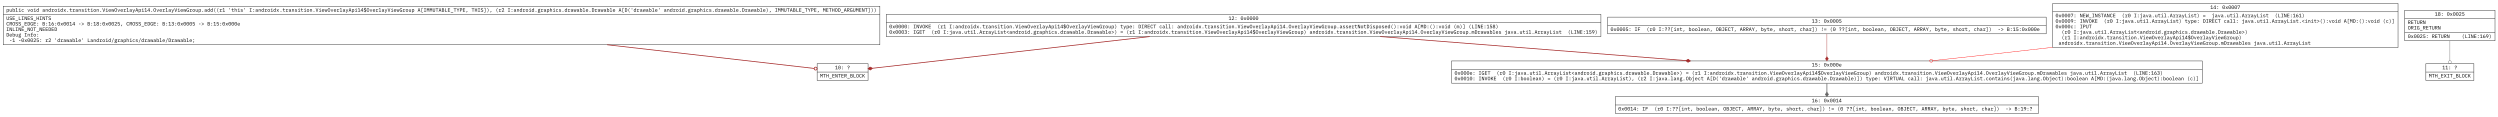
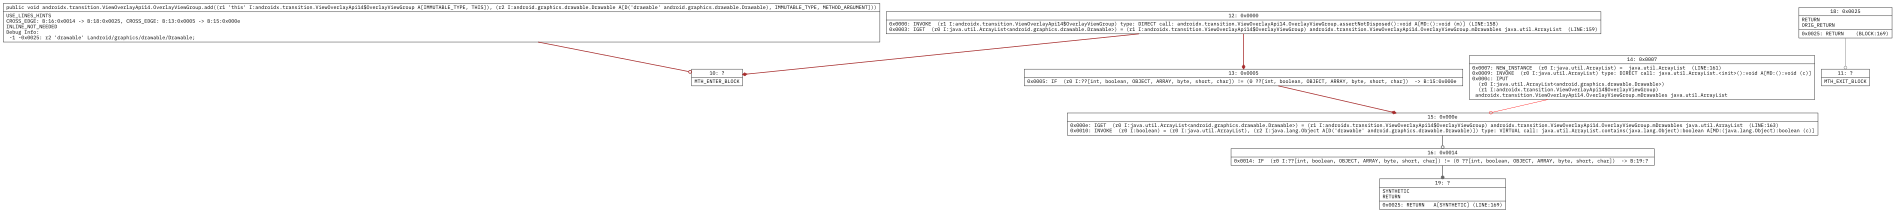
(2450, 36) -> (1845, 34)
(1827, 45) -> (1335, 99)
(1533, 49) -> (1244, 49)
(1827, 88) -> (1443, 141)
none -> (1443, 194)
